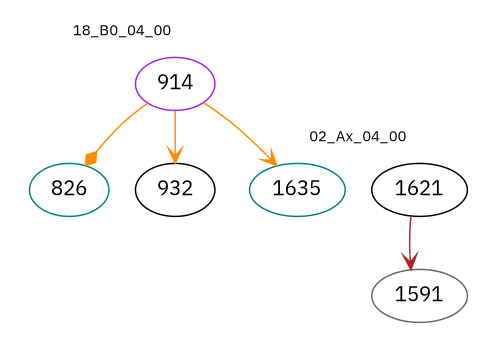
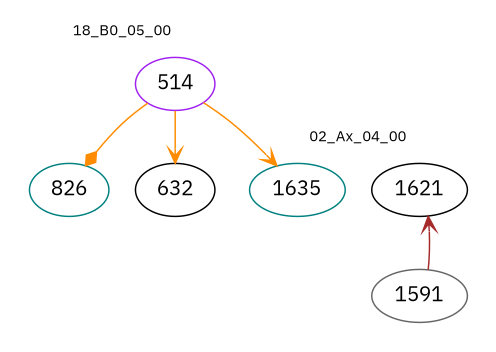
(122, 32) -> (122, 32)
(175, 84) -> (175, 84)
(175, 190) -> (175, 190)
(410, 236) -> (429, 251)
